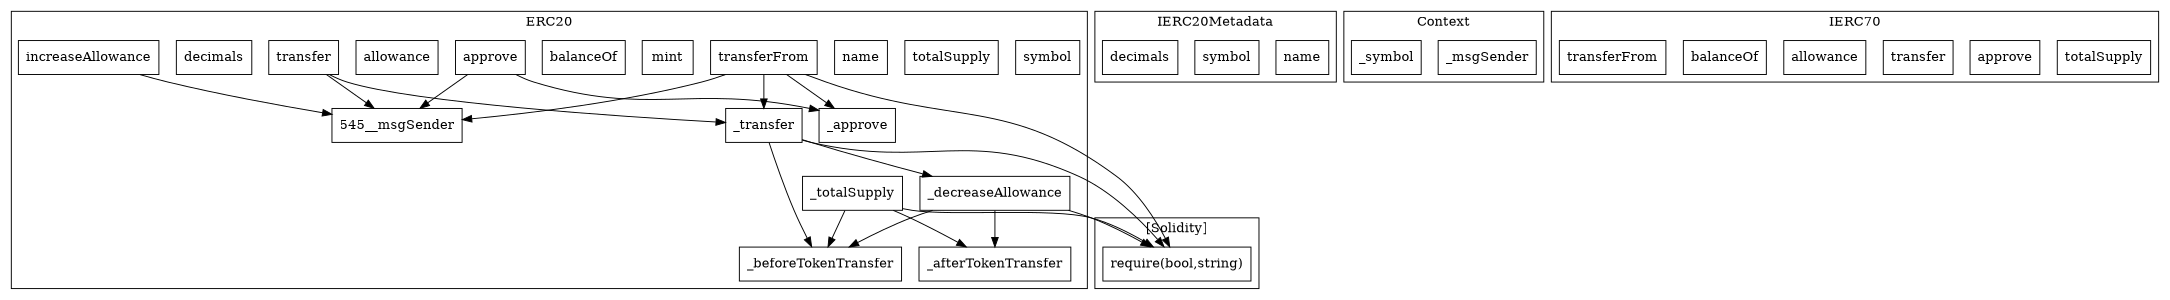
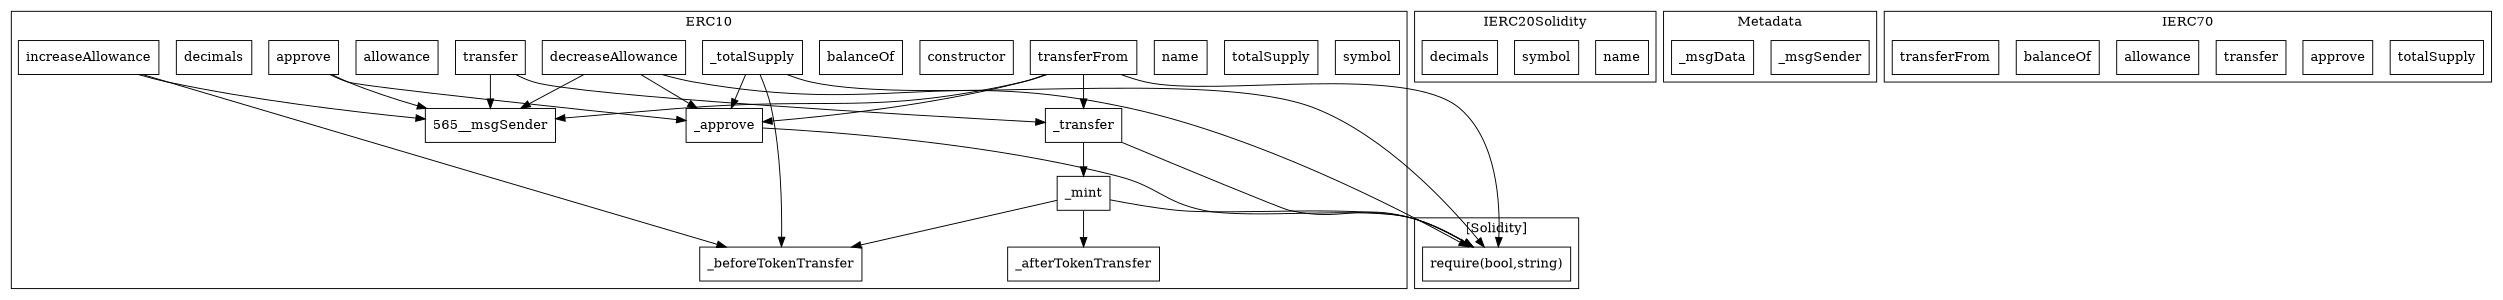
(549, 22) -> (709, 22)
(1216, 22) -> (1535, 22)
(1444, 22) -> (1770, 22)
none -> (614, 58)
(668, 58) -> (967, 58)
(1386, 58) -> (1713, 58)
(397, 125) -> (490, 125)
none -> (1118, 176)
(786, 191) -> (430, 160)
(995, 193) -> (1084, 193)
(926, 226) -> (742, 83)
